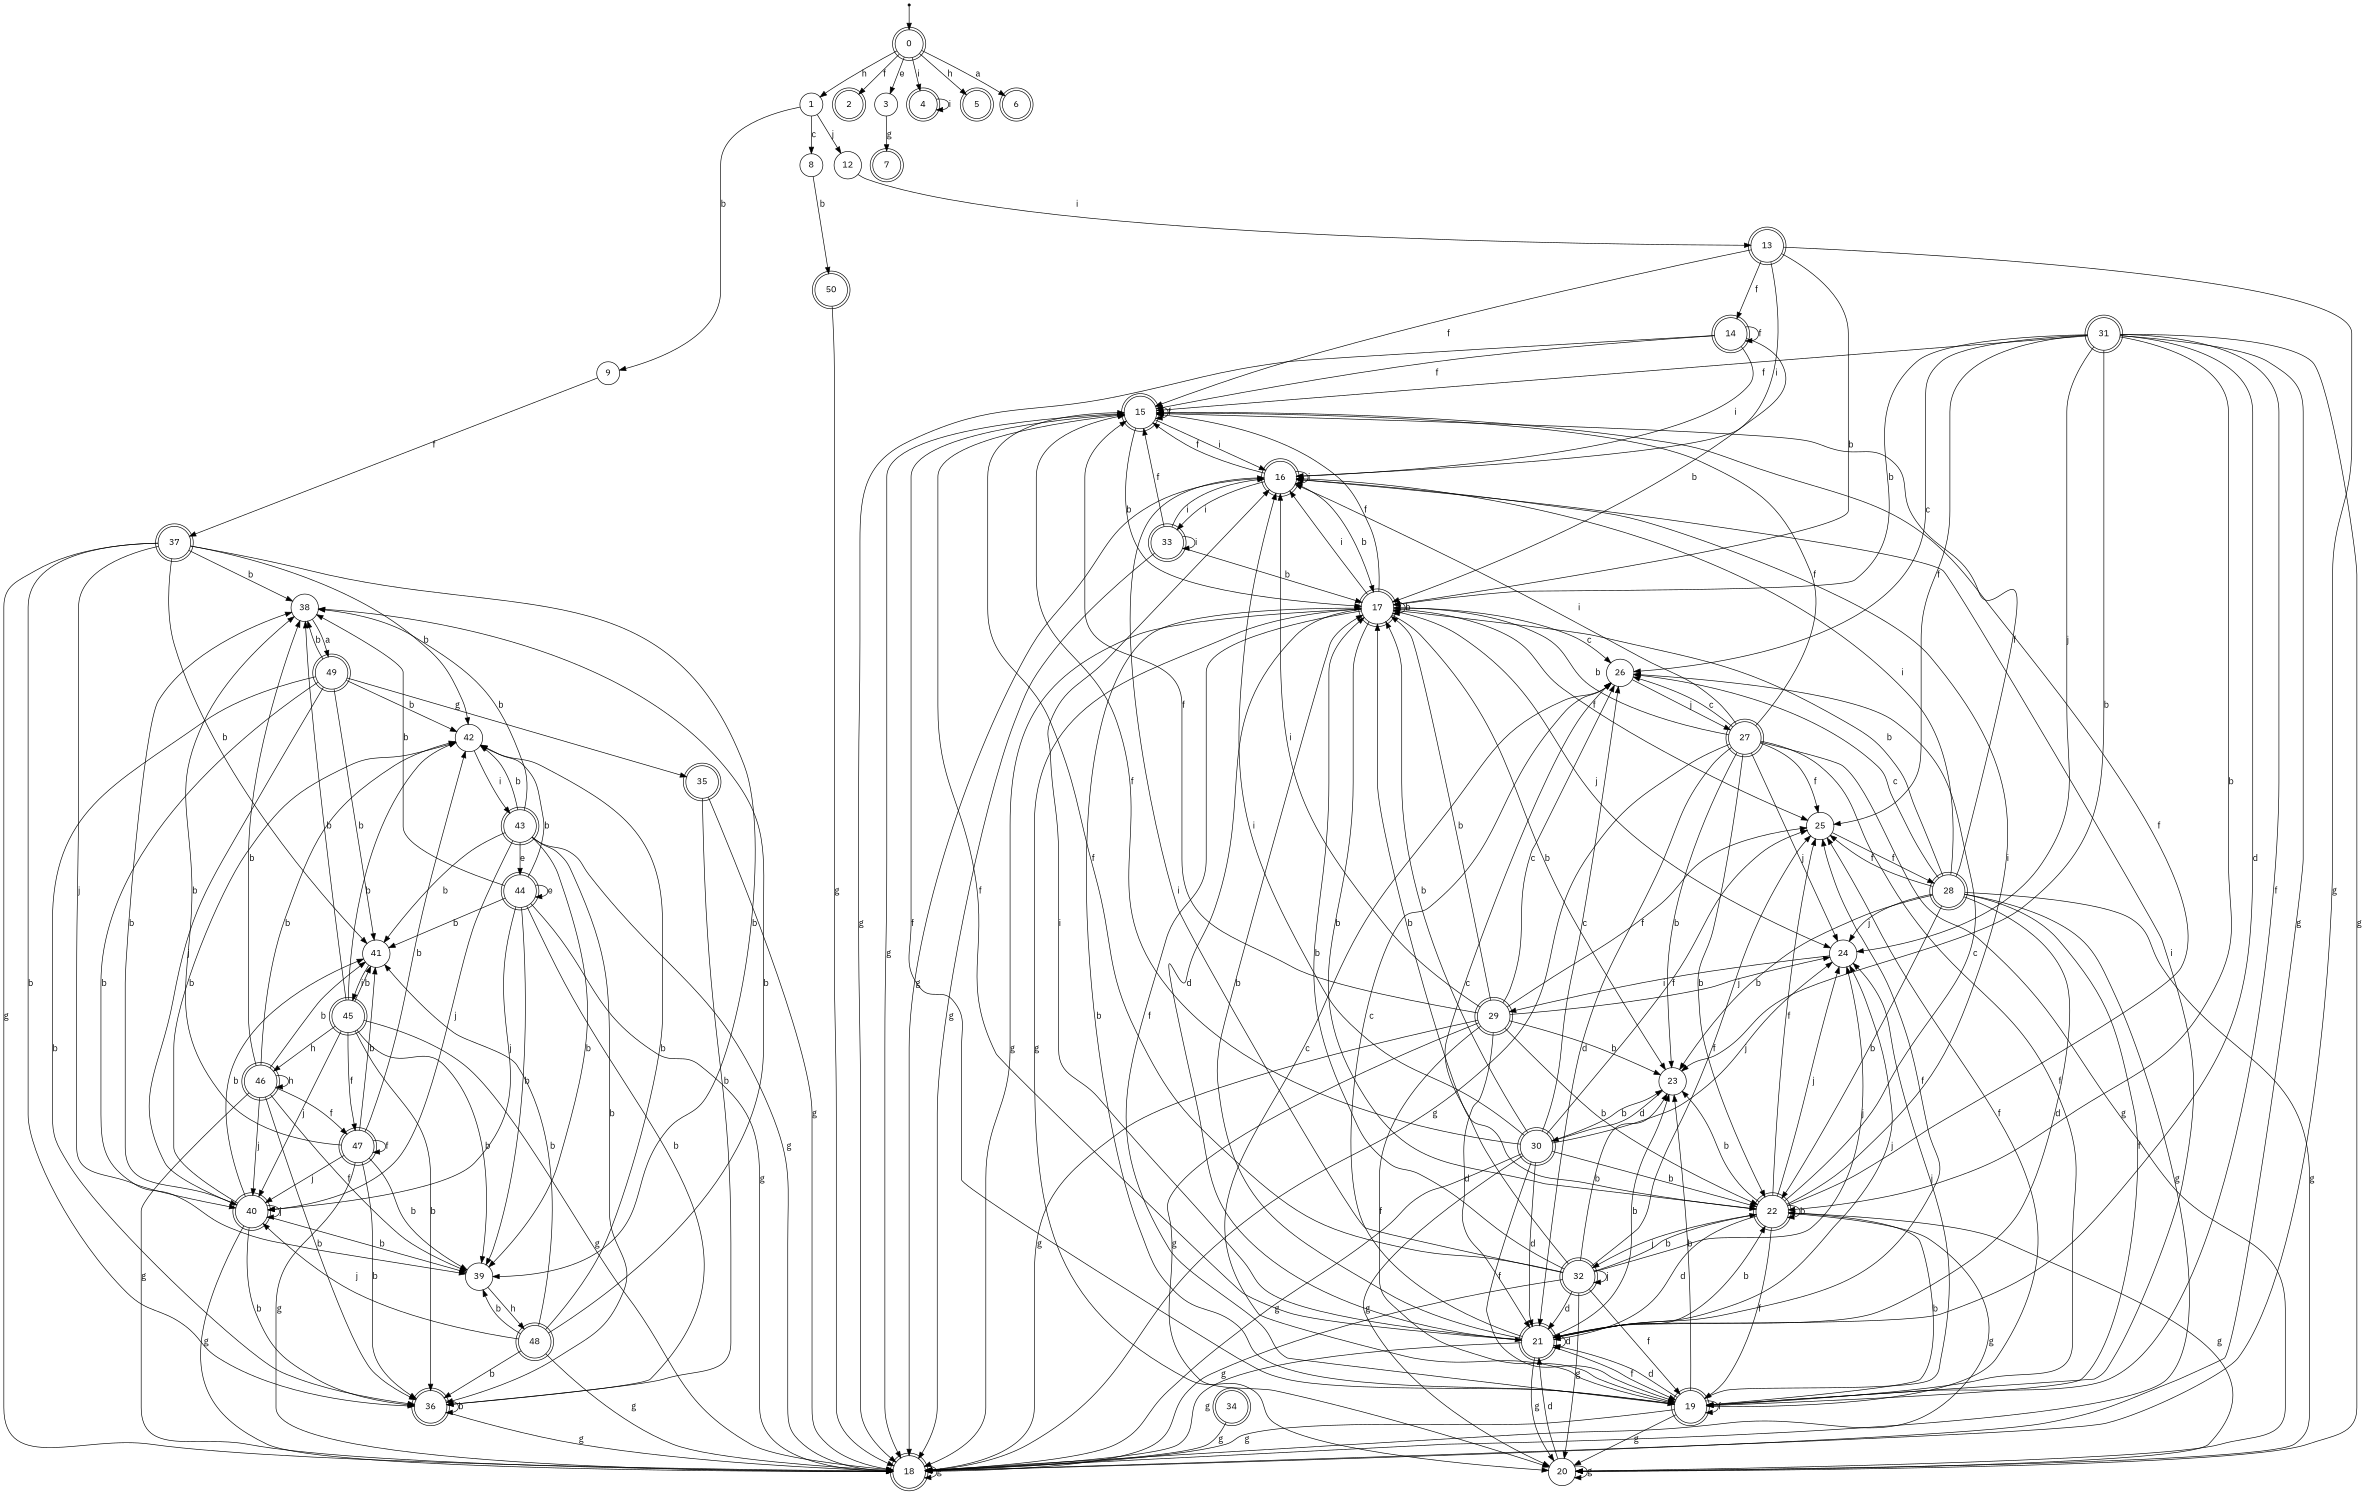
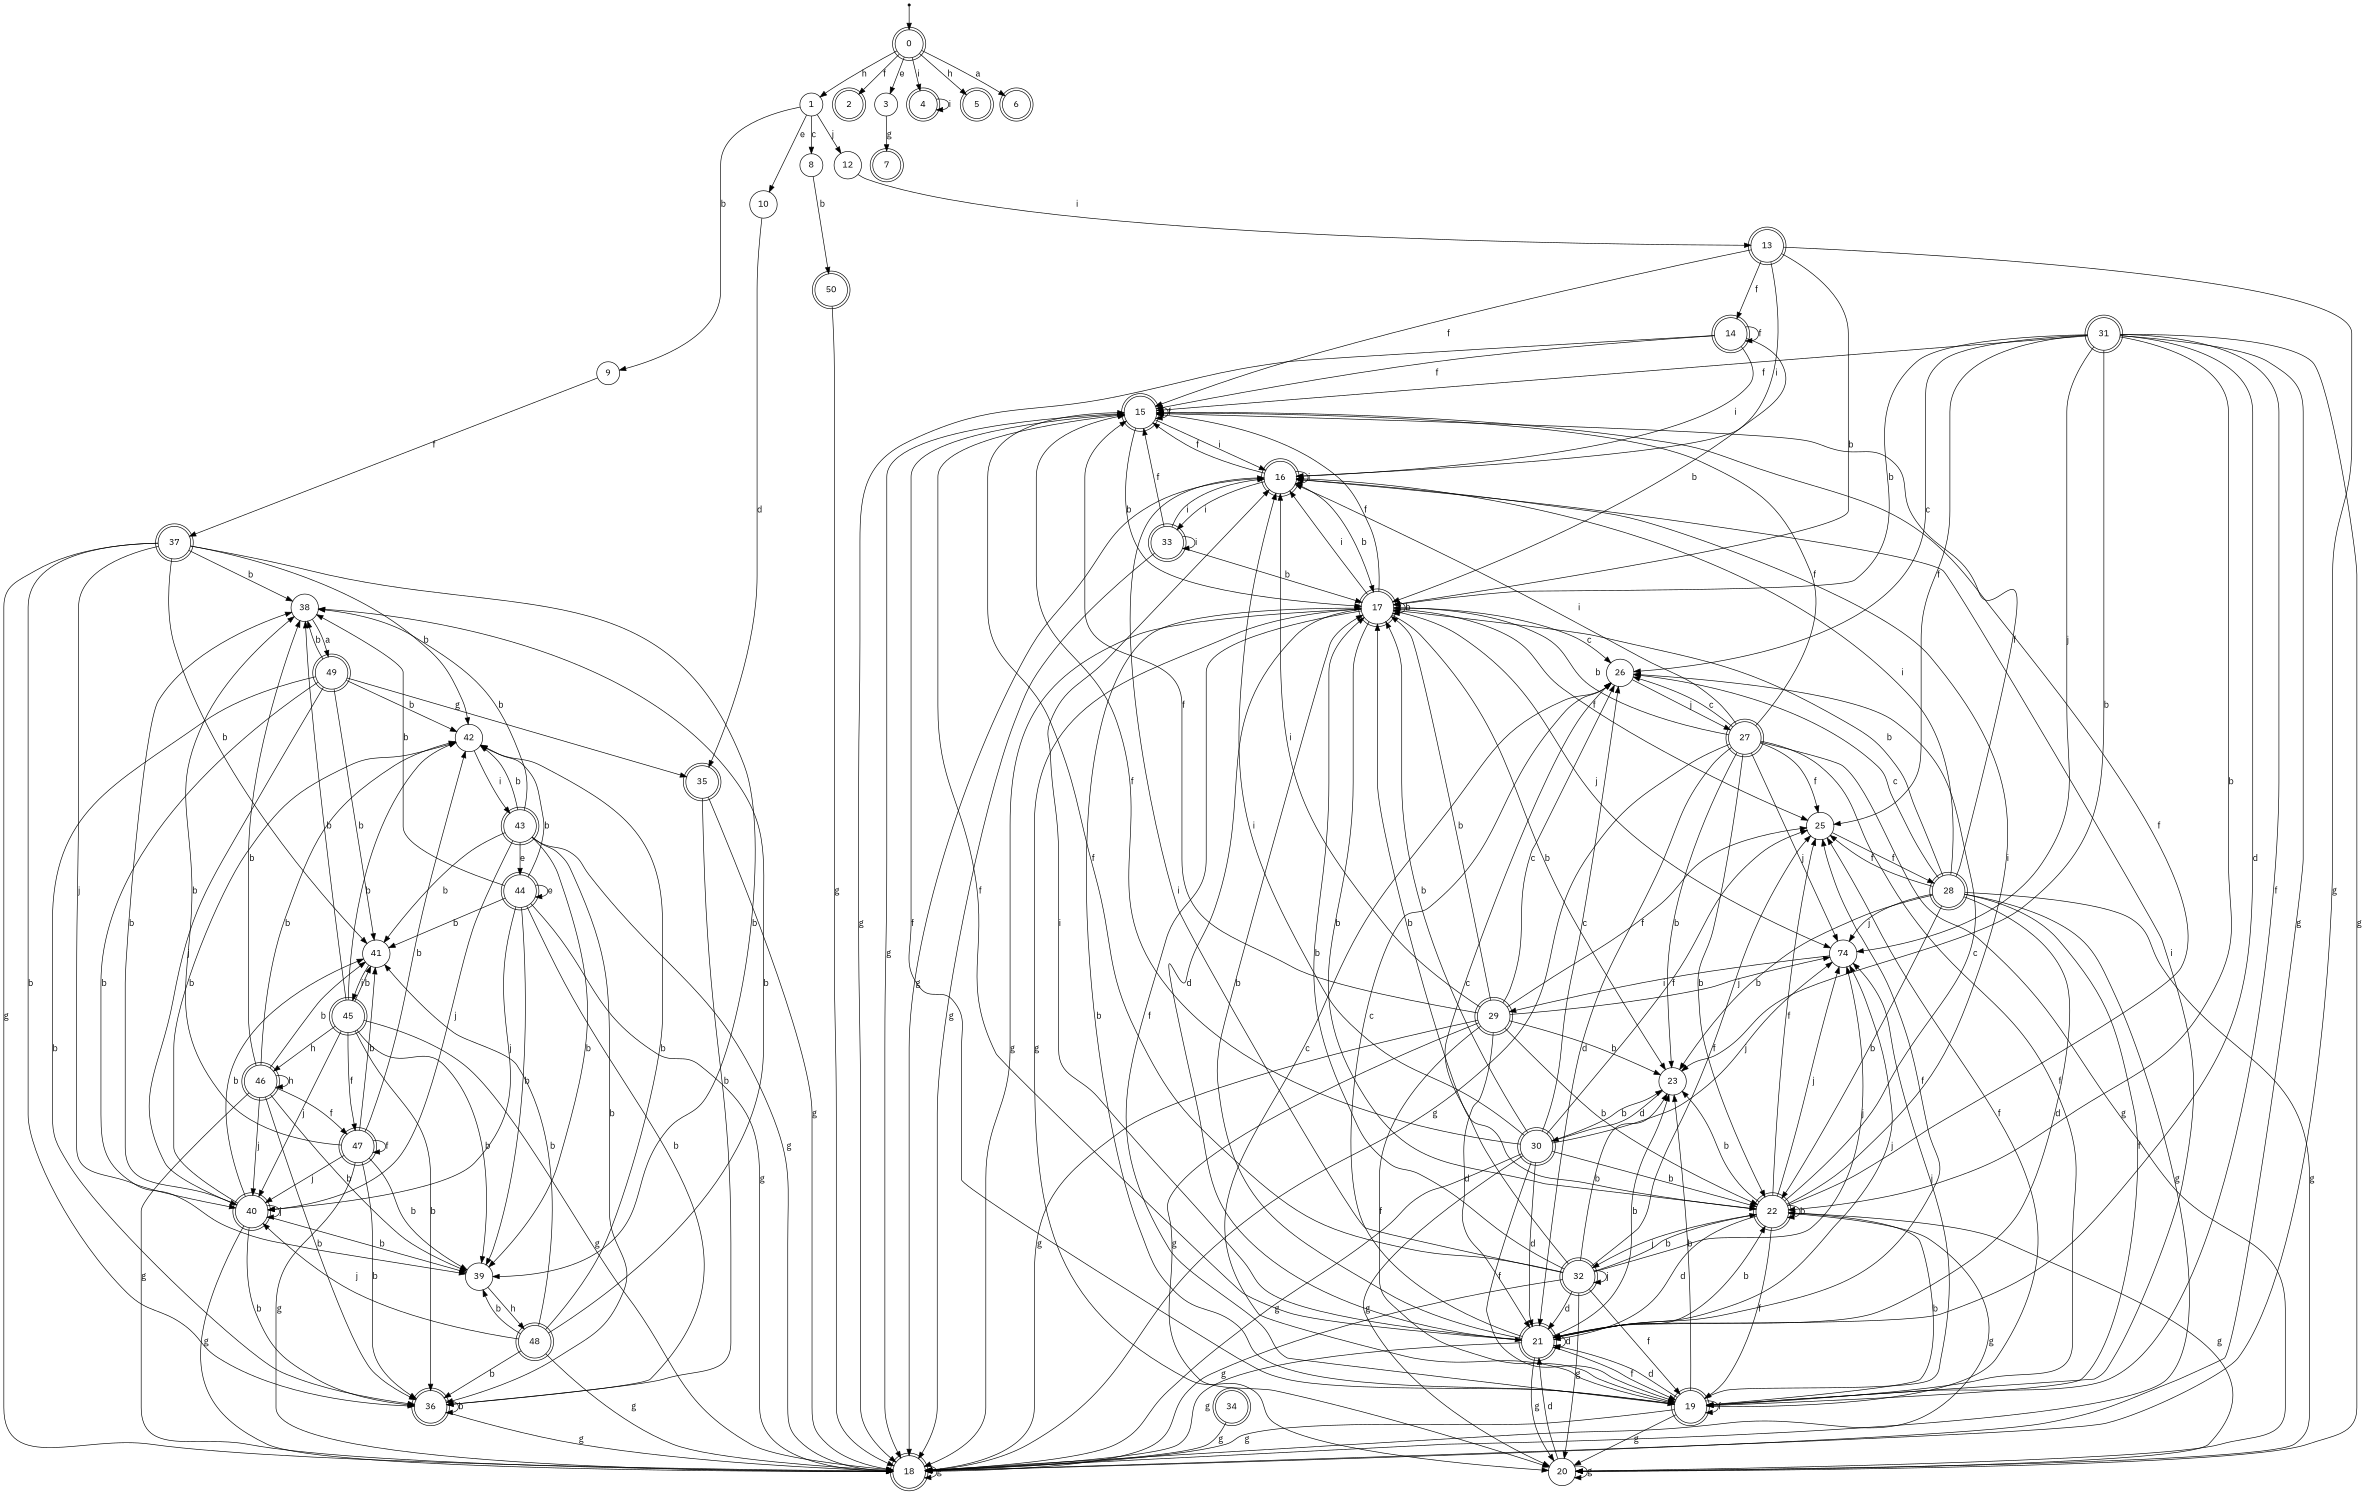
none -> (763, 204)
(1843, 954) -> (1843, 954)
(349, 1179) -> (349, 1179)
